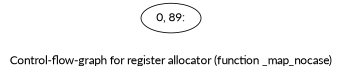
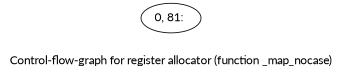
(171, 18) -> (171, 18)
